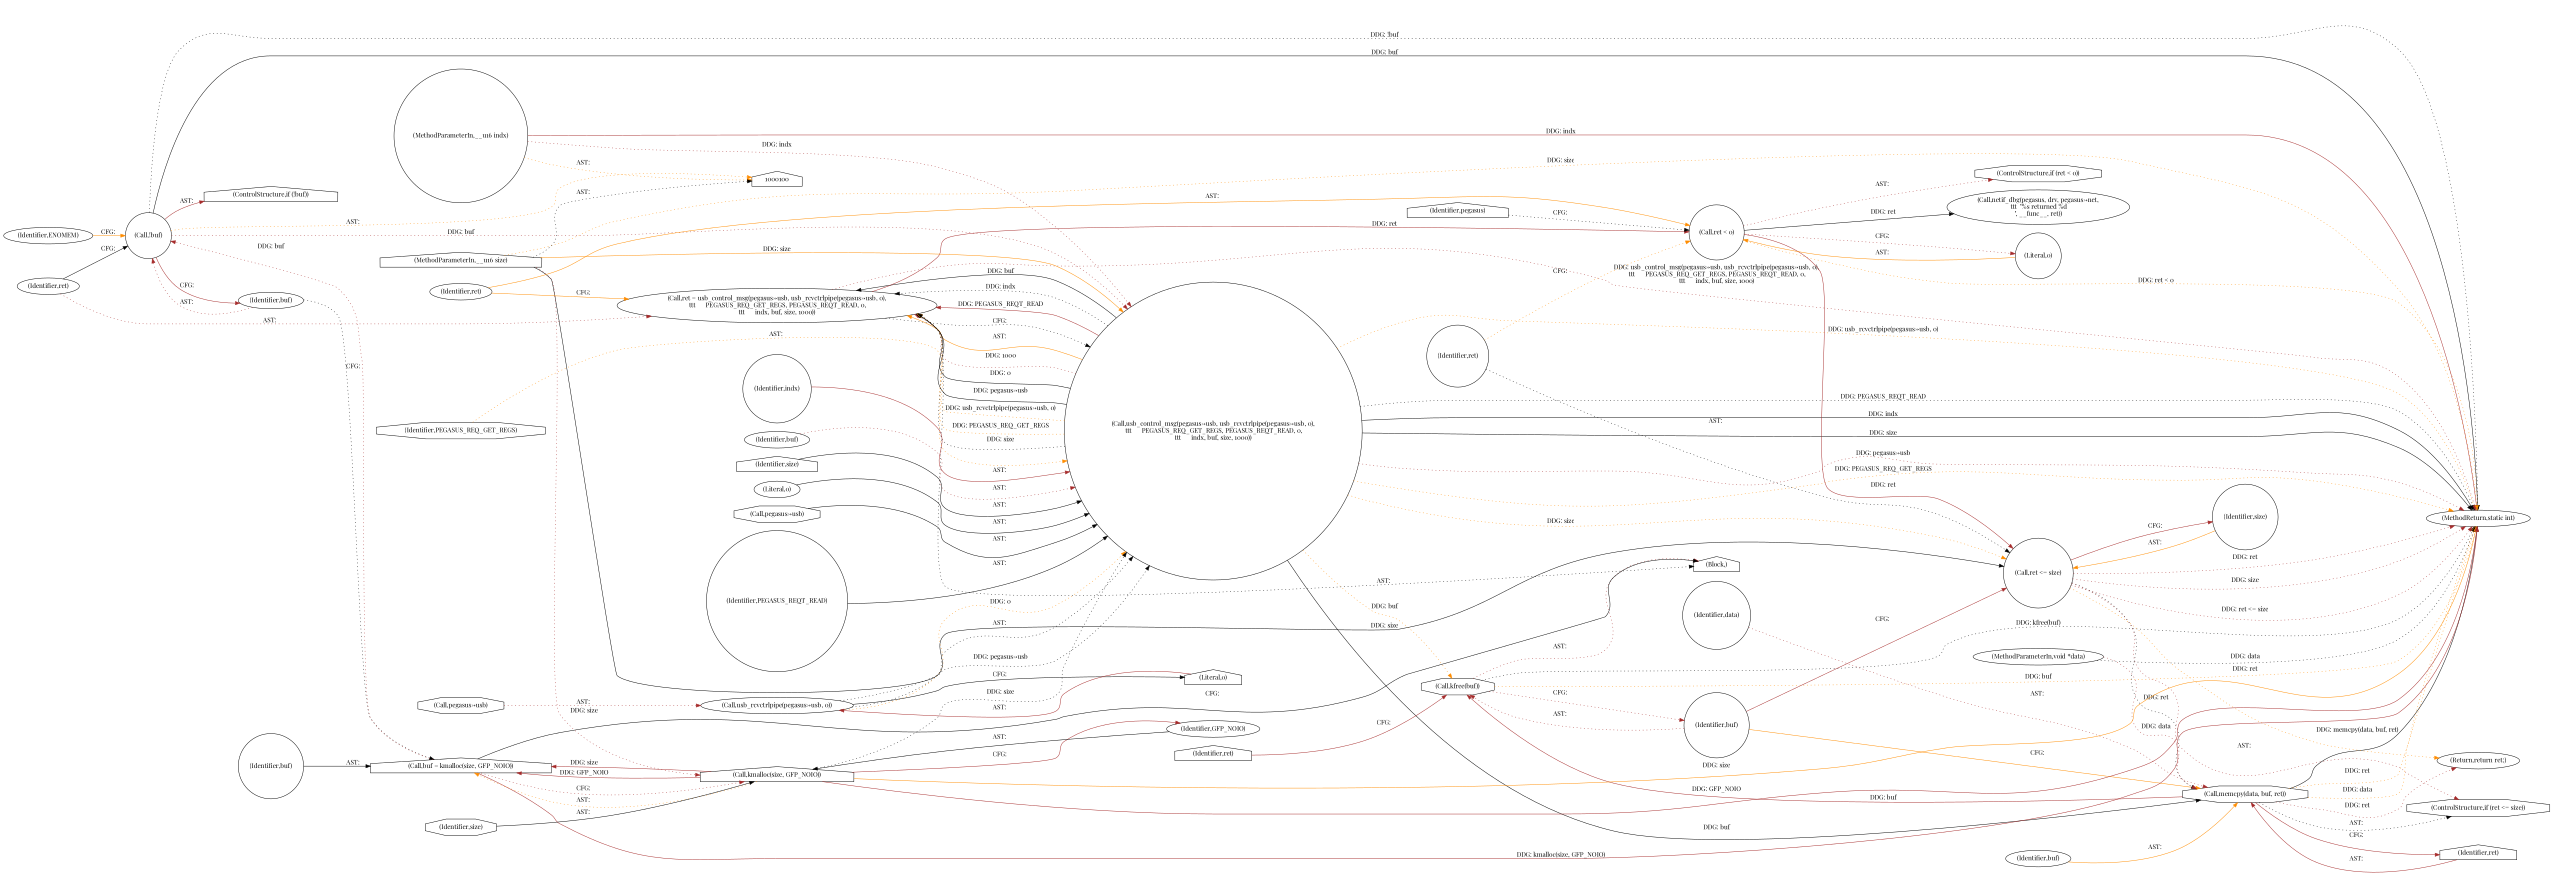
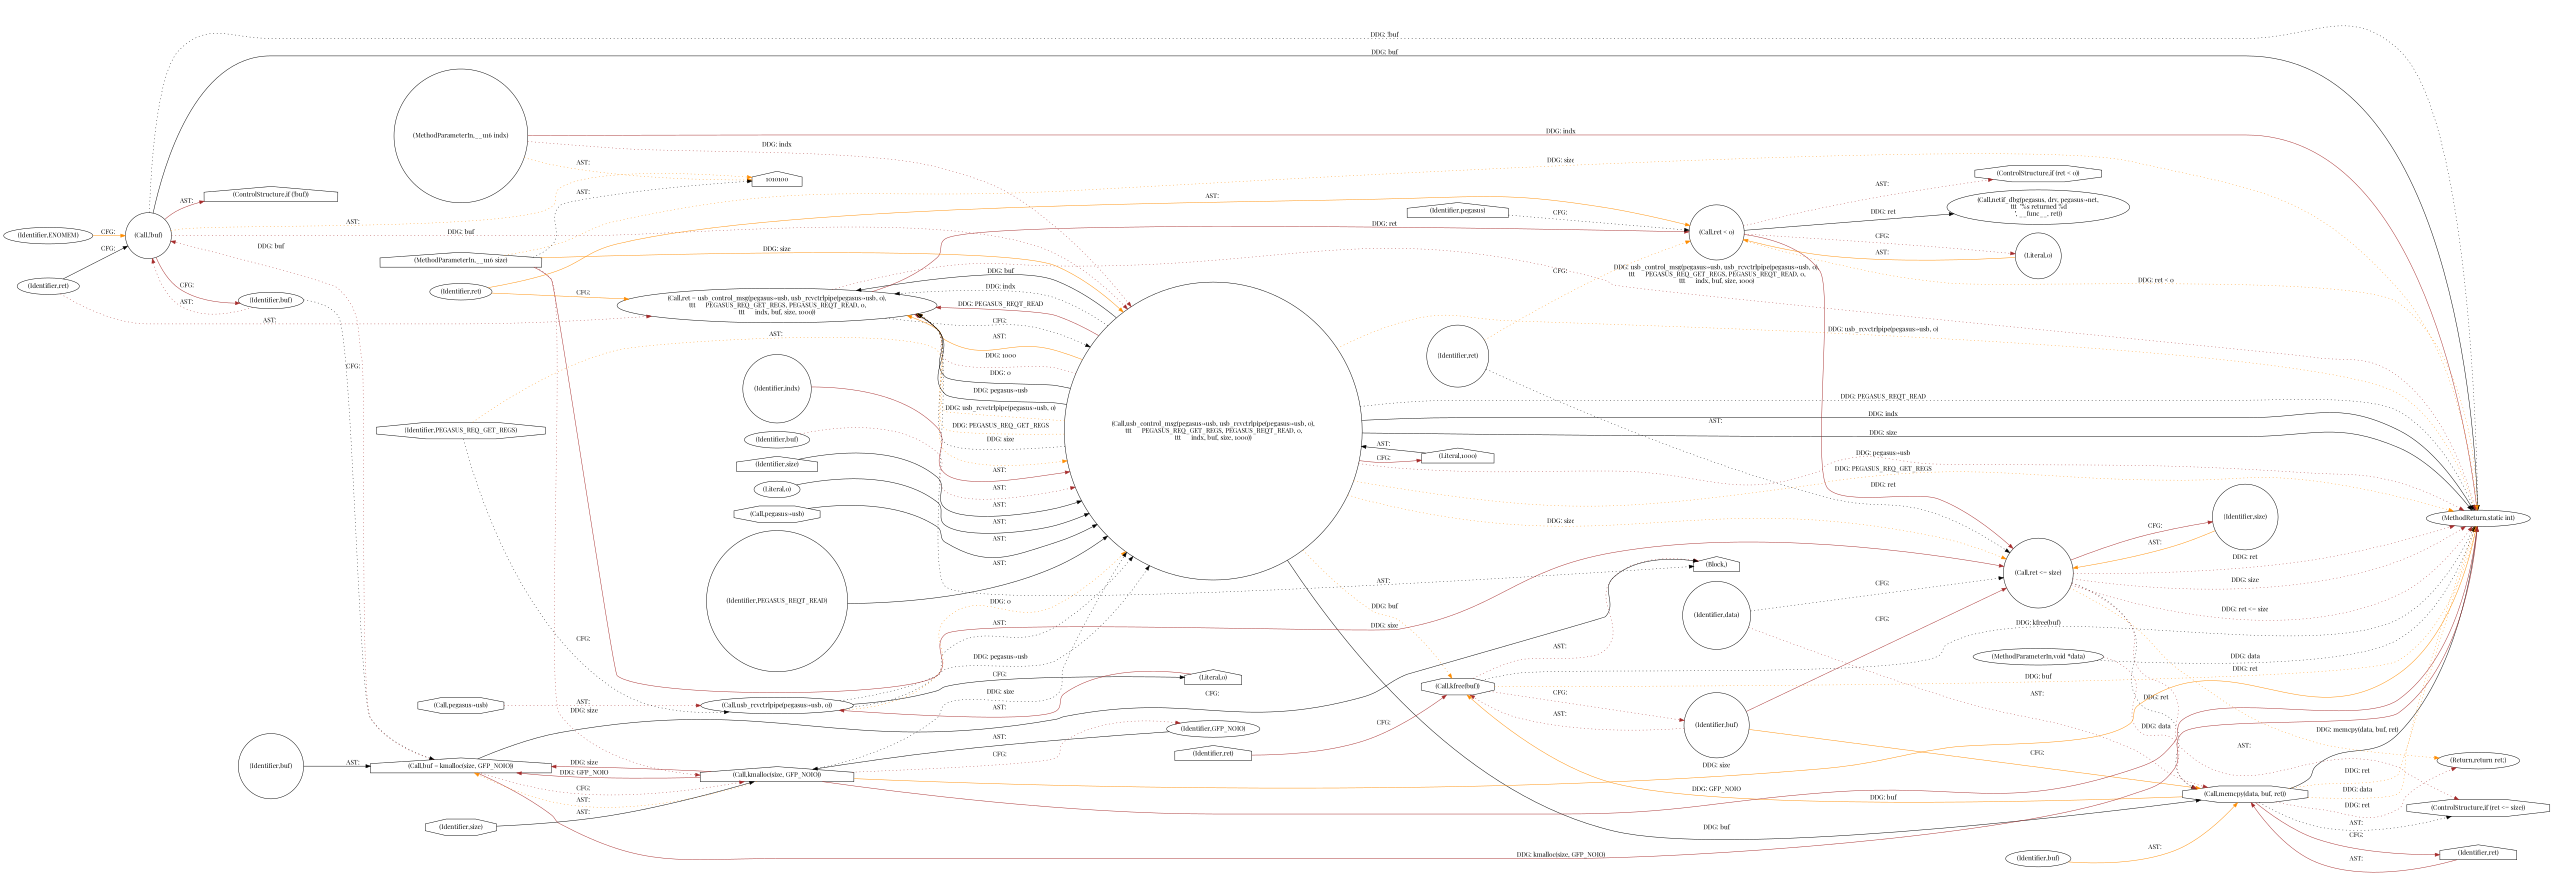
(777, 180) -> (777, 180)
none -> (1458, 456)
none -> (1875, 595)
none -> (549, 625)
(1038, 627) -> (1038, 627)
(1021, 763) -> (1021, 763)
(1814, 801) -> (1814, 801)
